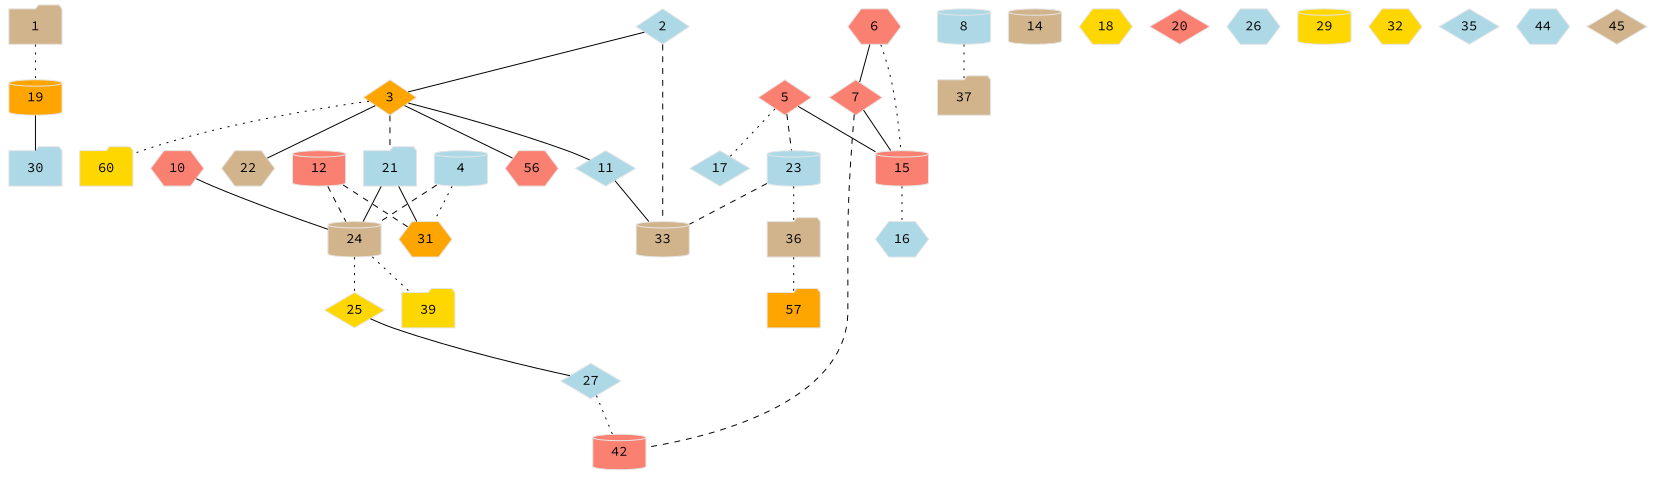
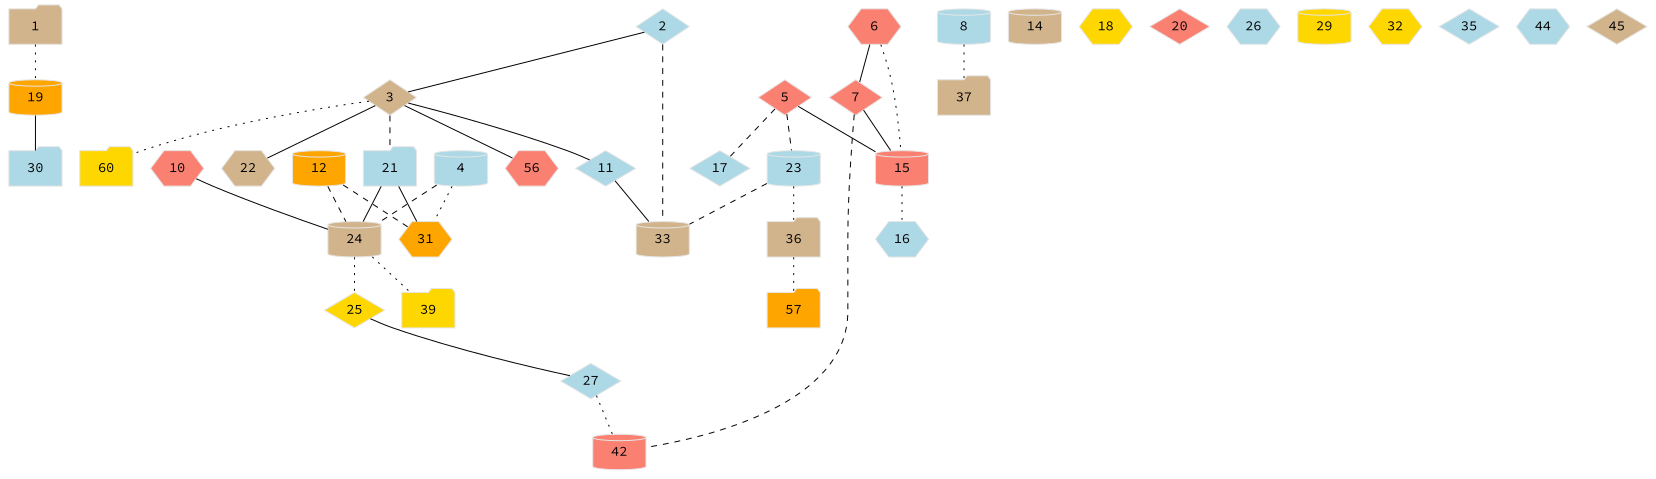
(390, 97) -> (390, 97)
(753, 133) -> (753, 133)
(319, 168) -> (319, 168)
